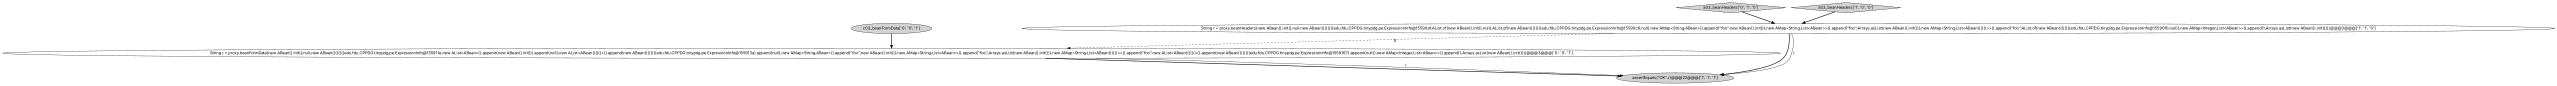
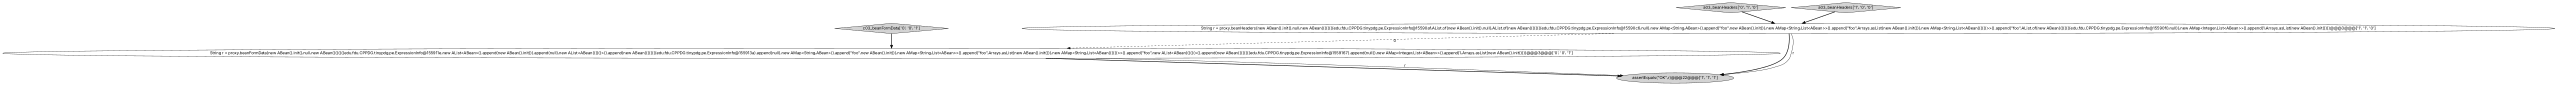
(892, 28) -> (892, 28)
